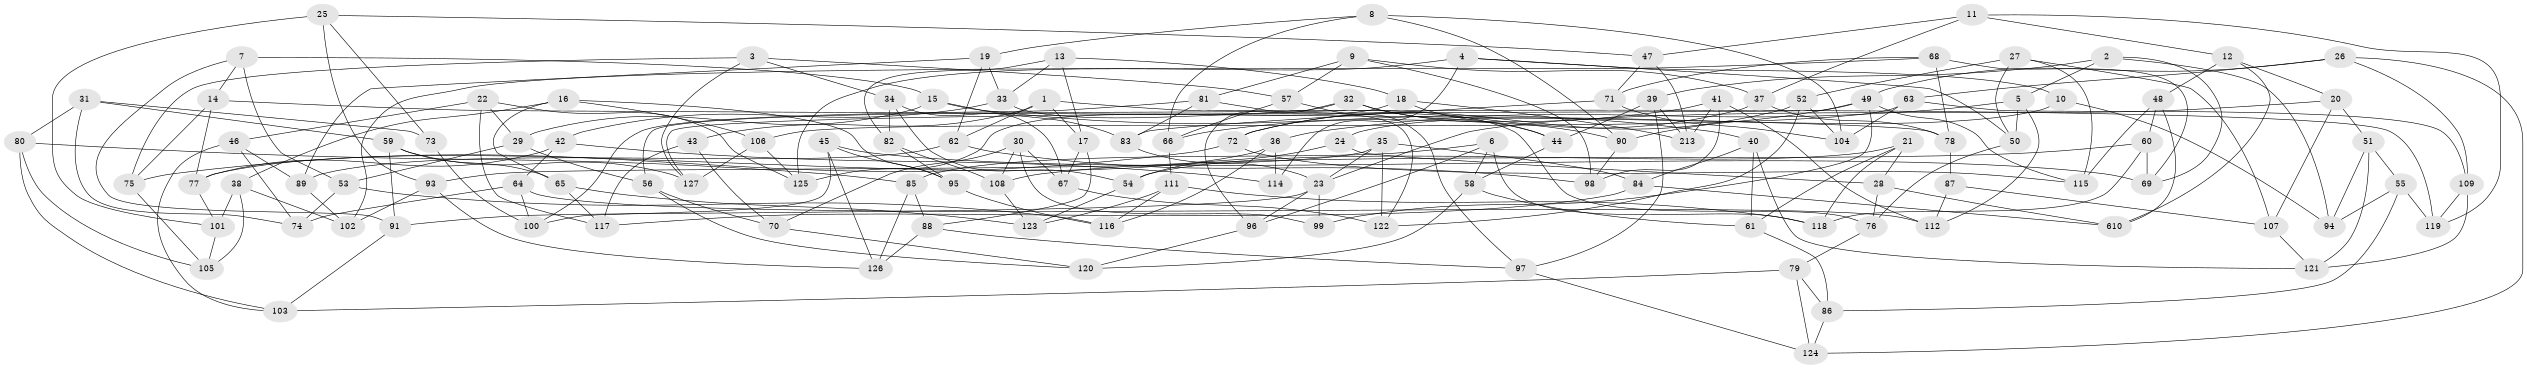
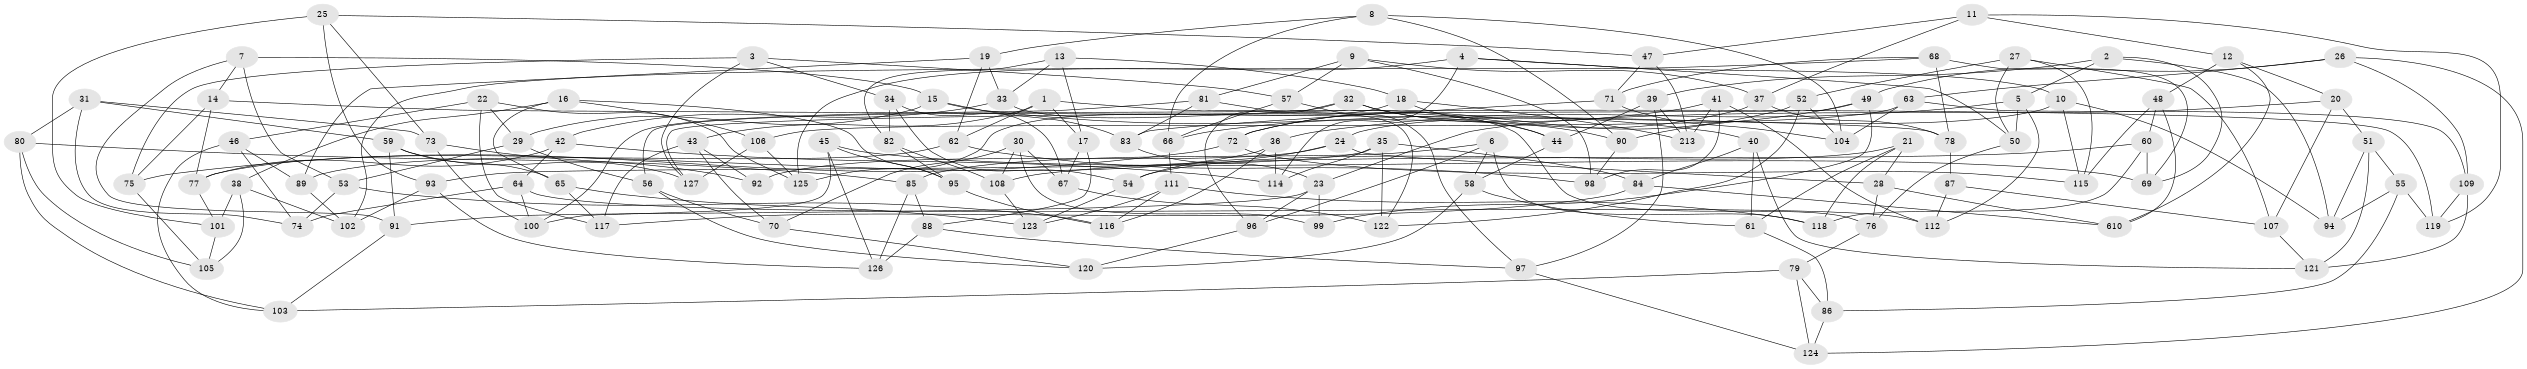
(1976, 135) -> (2071, 142)
(1351, 163) -> (1330, 163)
none -> (757, 184)
